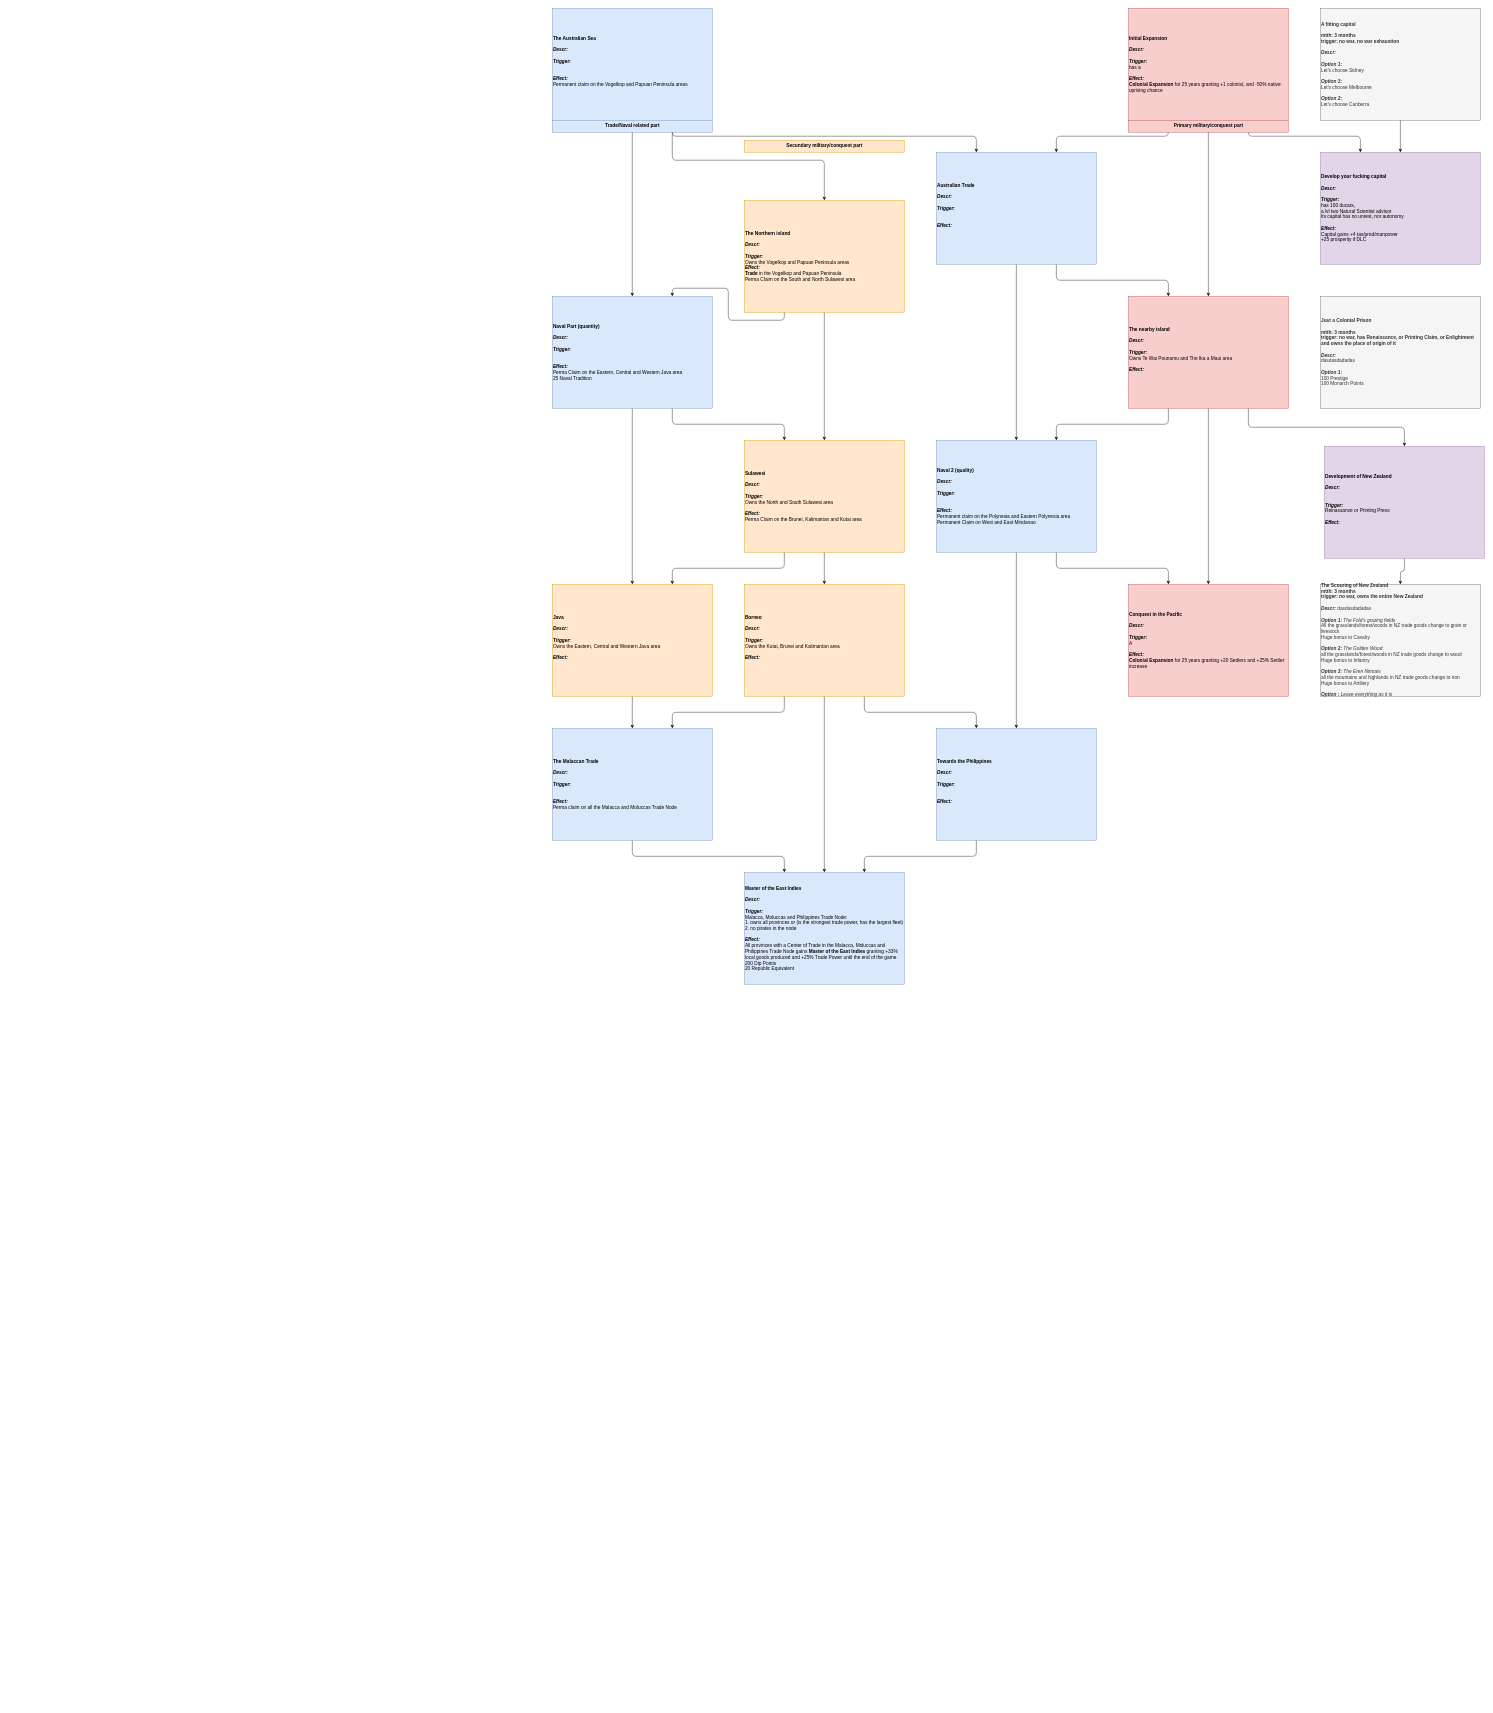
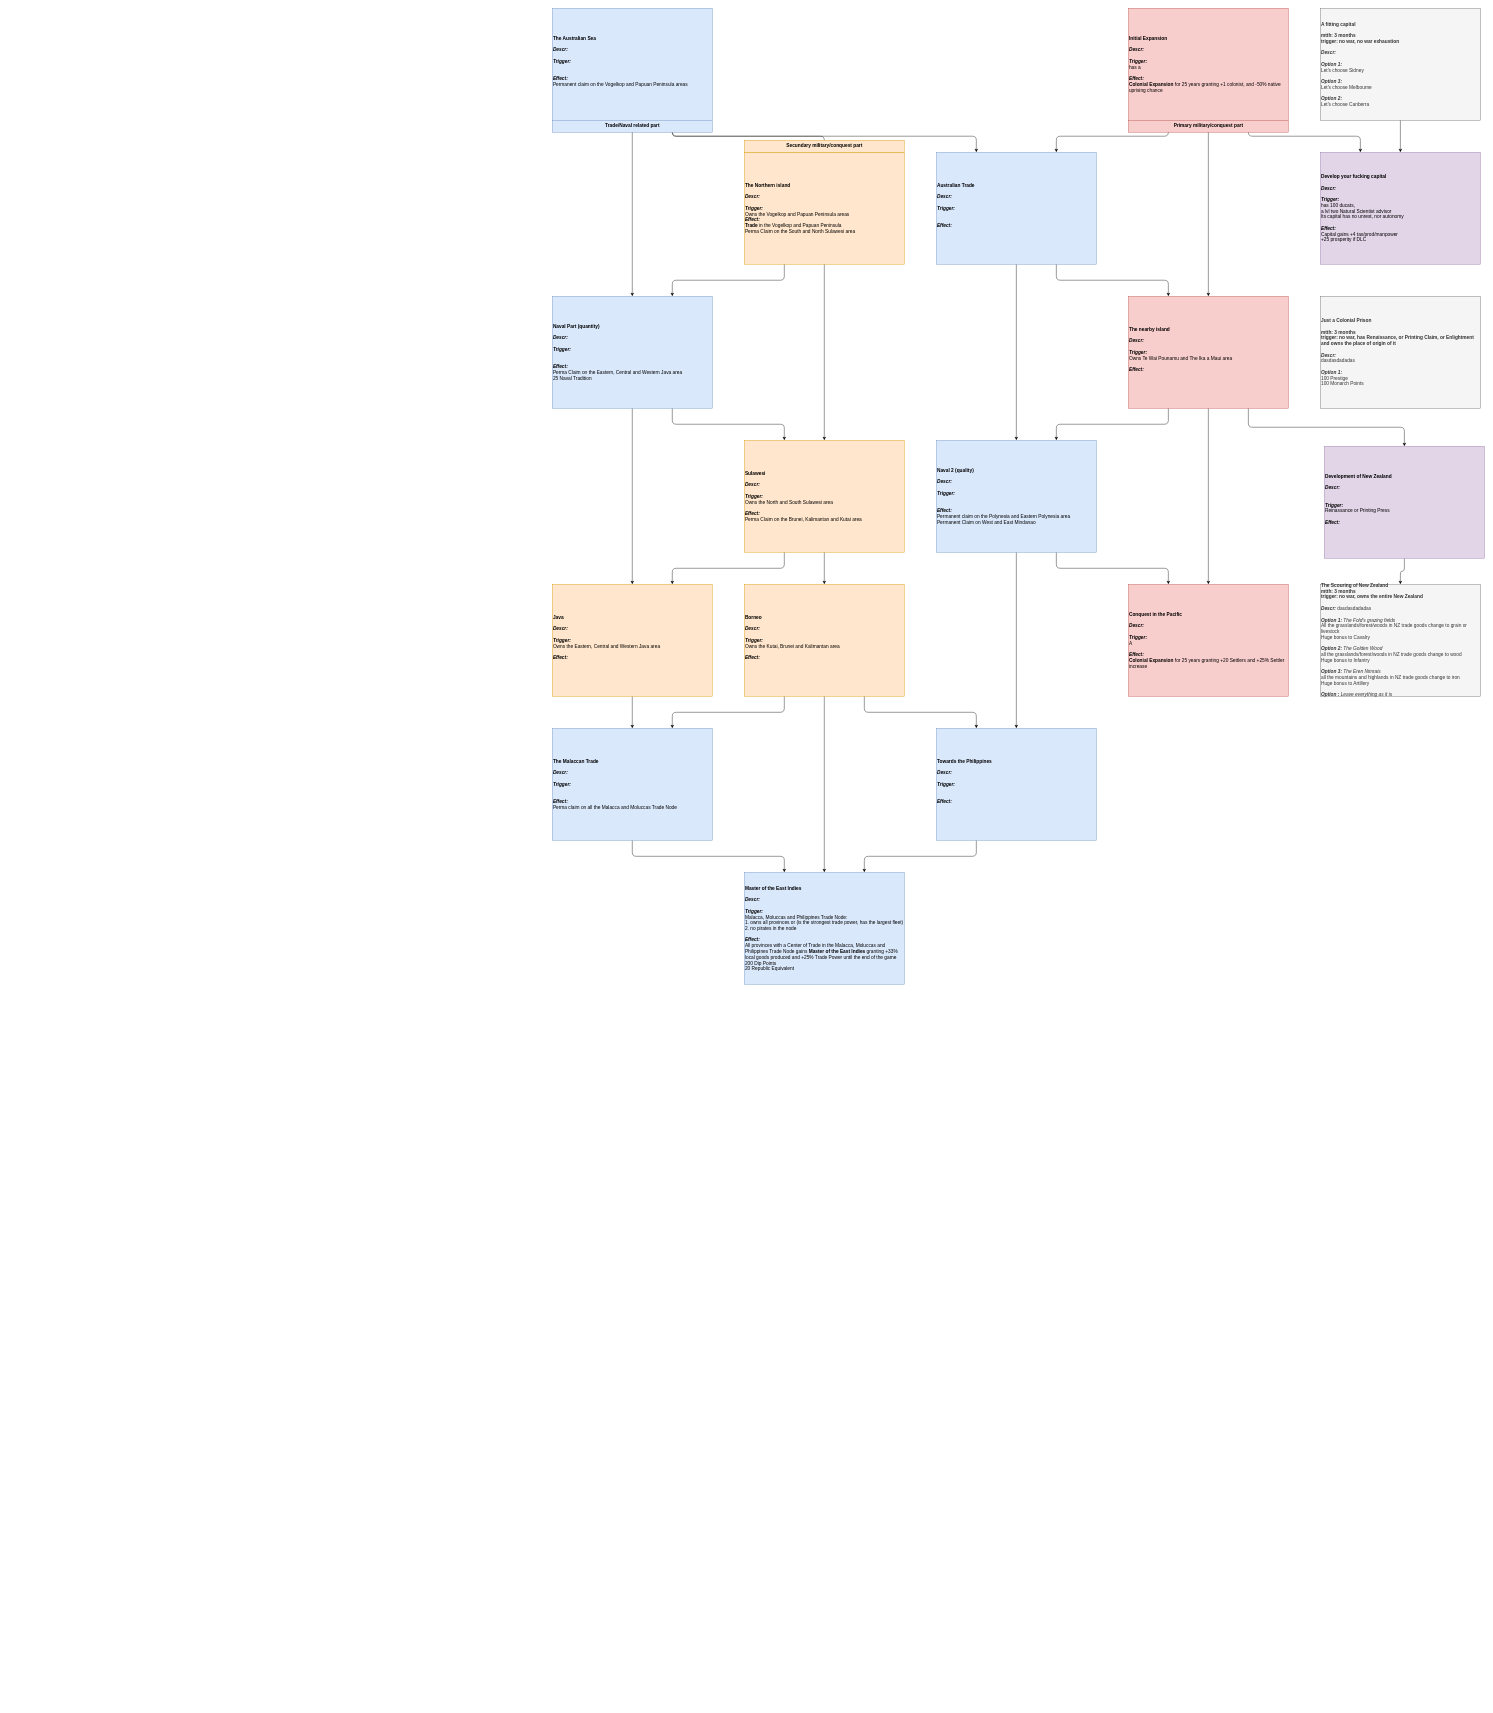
(824, 256) -> (824, 208)
